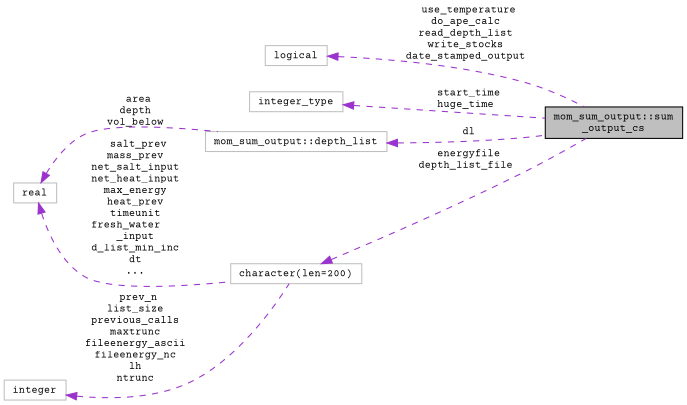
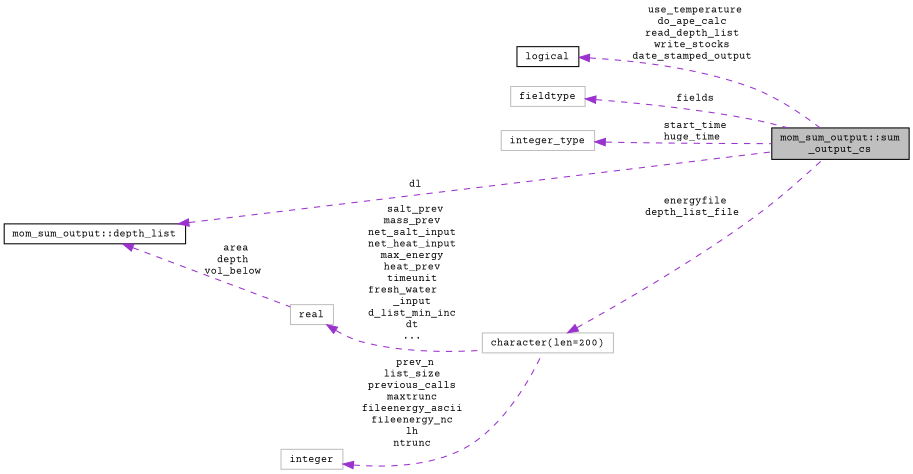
(296, 56) -> (548, 57)
none -> (548, 96)
(123, 127) -> (211, 277)
(296, 142) -> (95, 234)
